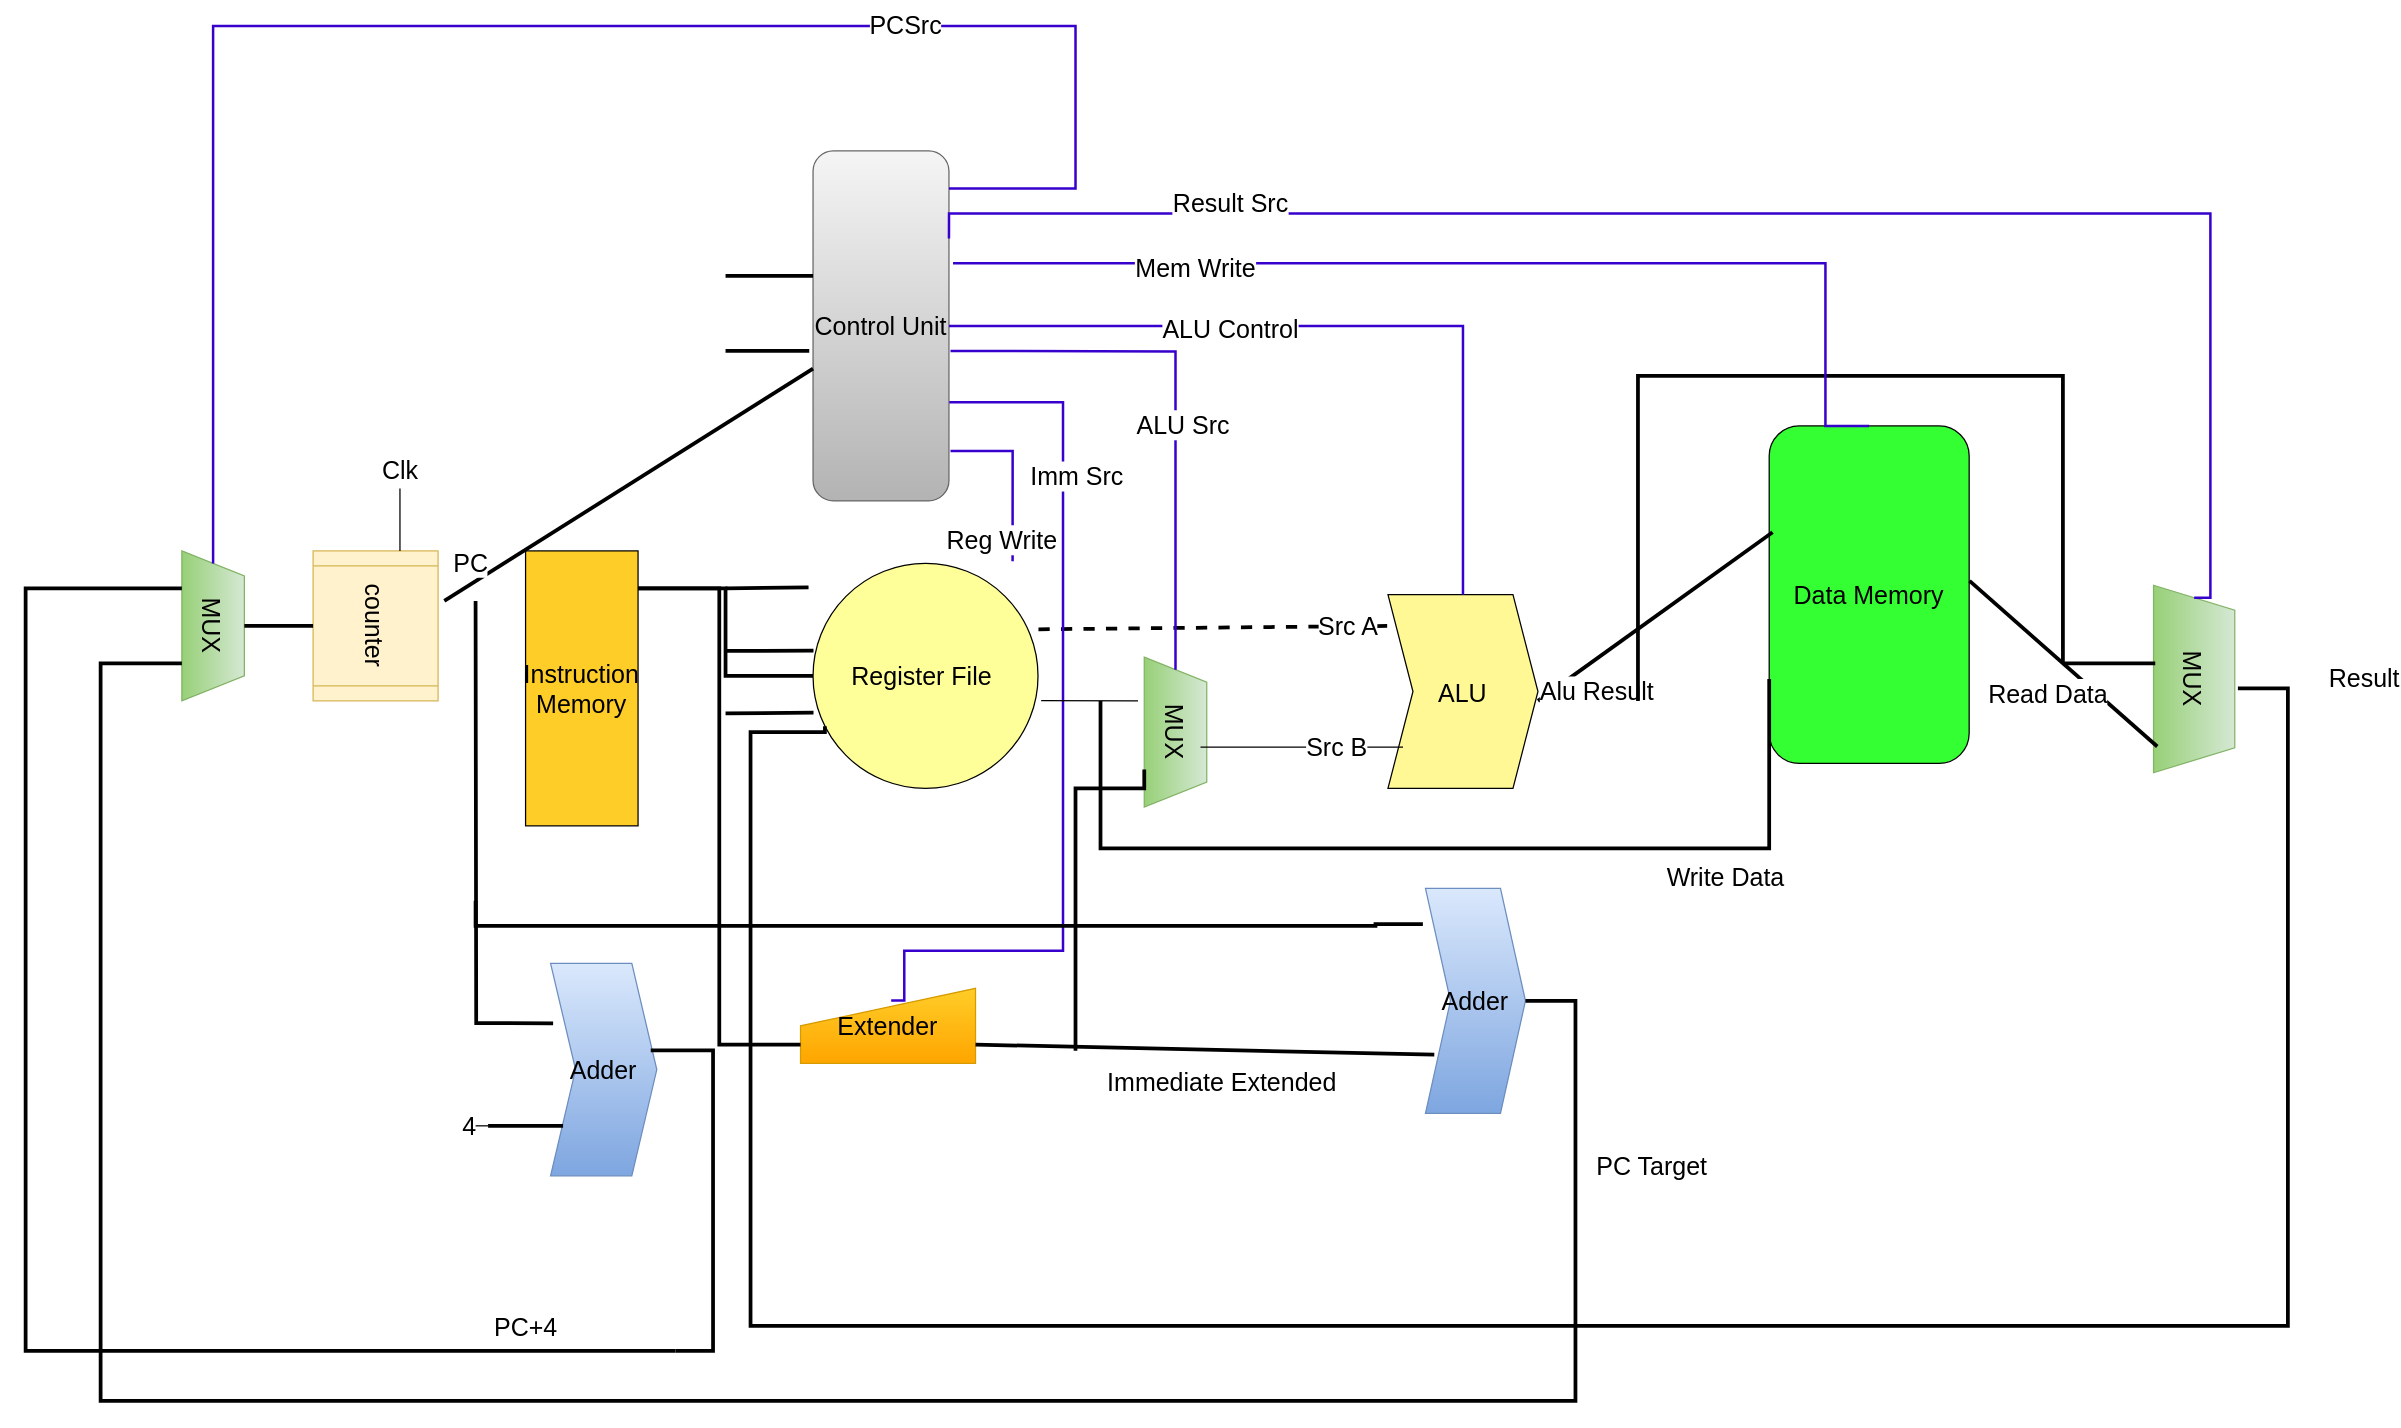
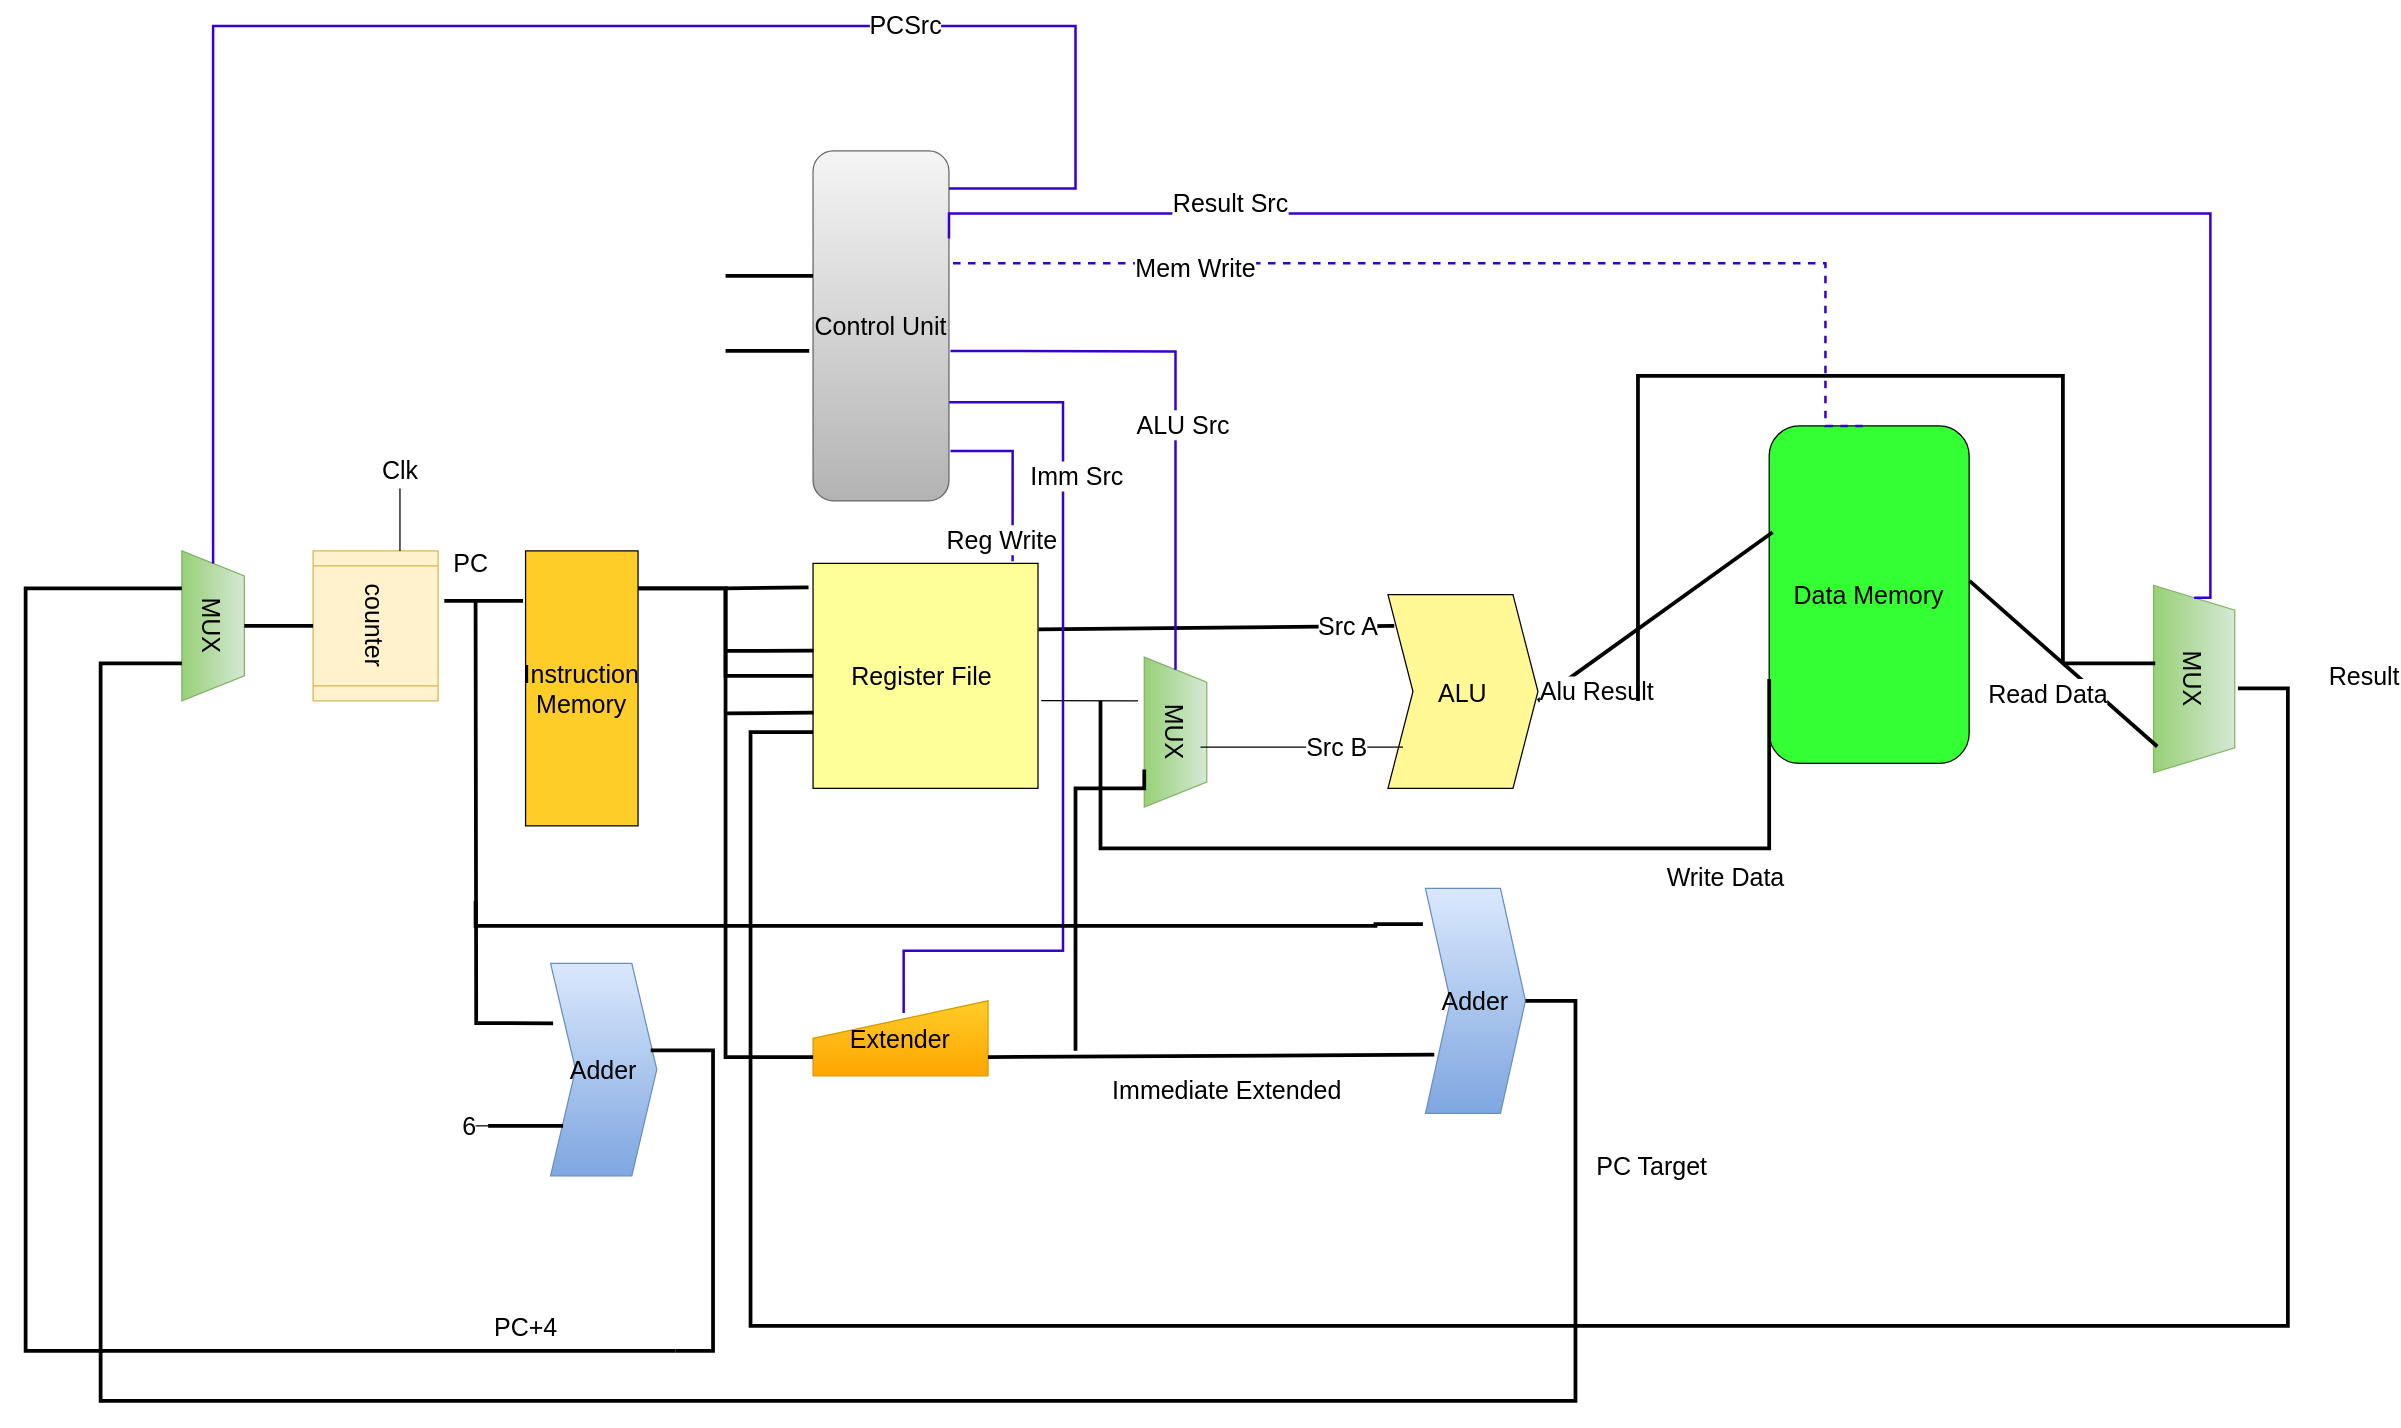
(1644, 263) -> (1644, 263)
(1462, 326) -> none
(628, 485) -> (484, 601)
(1077, 629) -> (1077, 629)
(926, 676) -> (926, 676)
(888, 1026) -> (901, 1038)
(470, 1126) -> (470, 1126)
